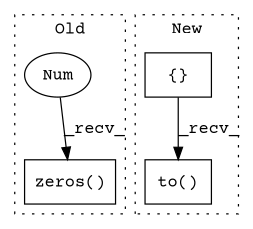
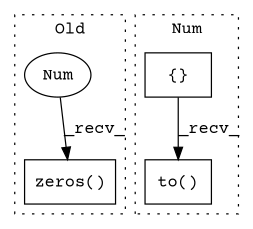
(187, 29) -> (187, 29)
